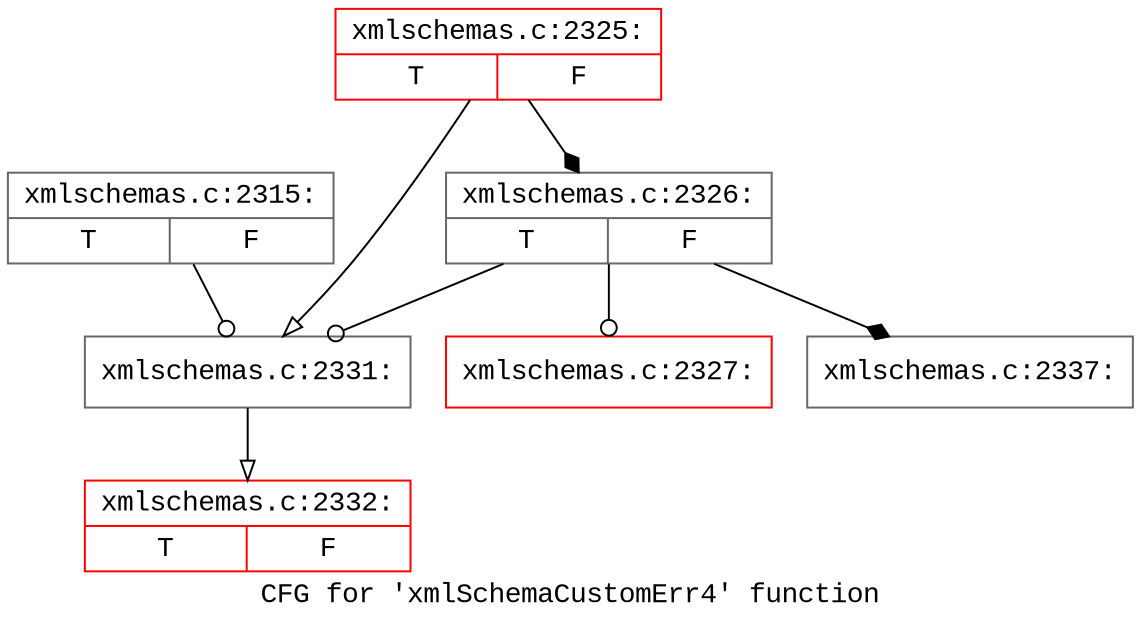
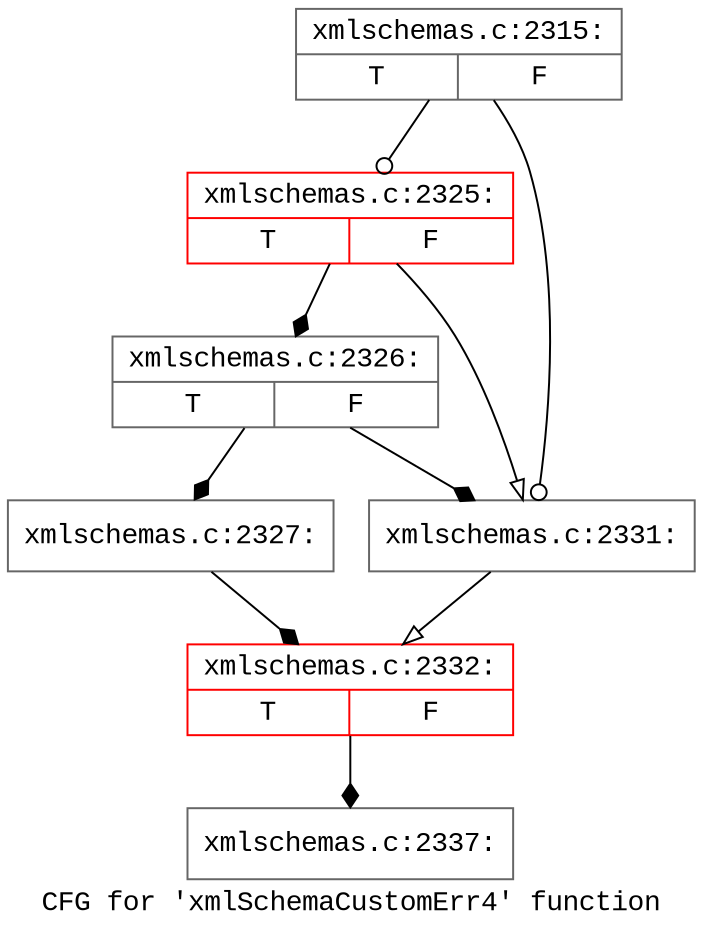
none -> (409, 130)
(609, 292) -> (226, 454)
(791, 296) -> (350, 760)
(423, 297) -> (402, 458)
(609, 372) -> (171, 536)
none -> (245, 600)
